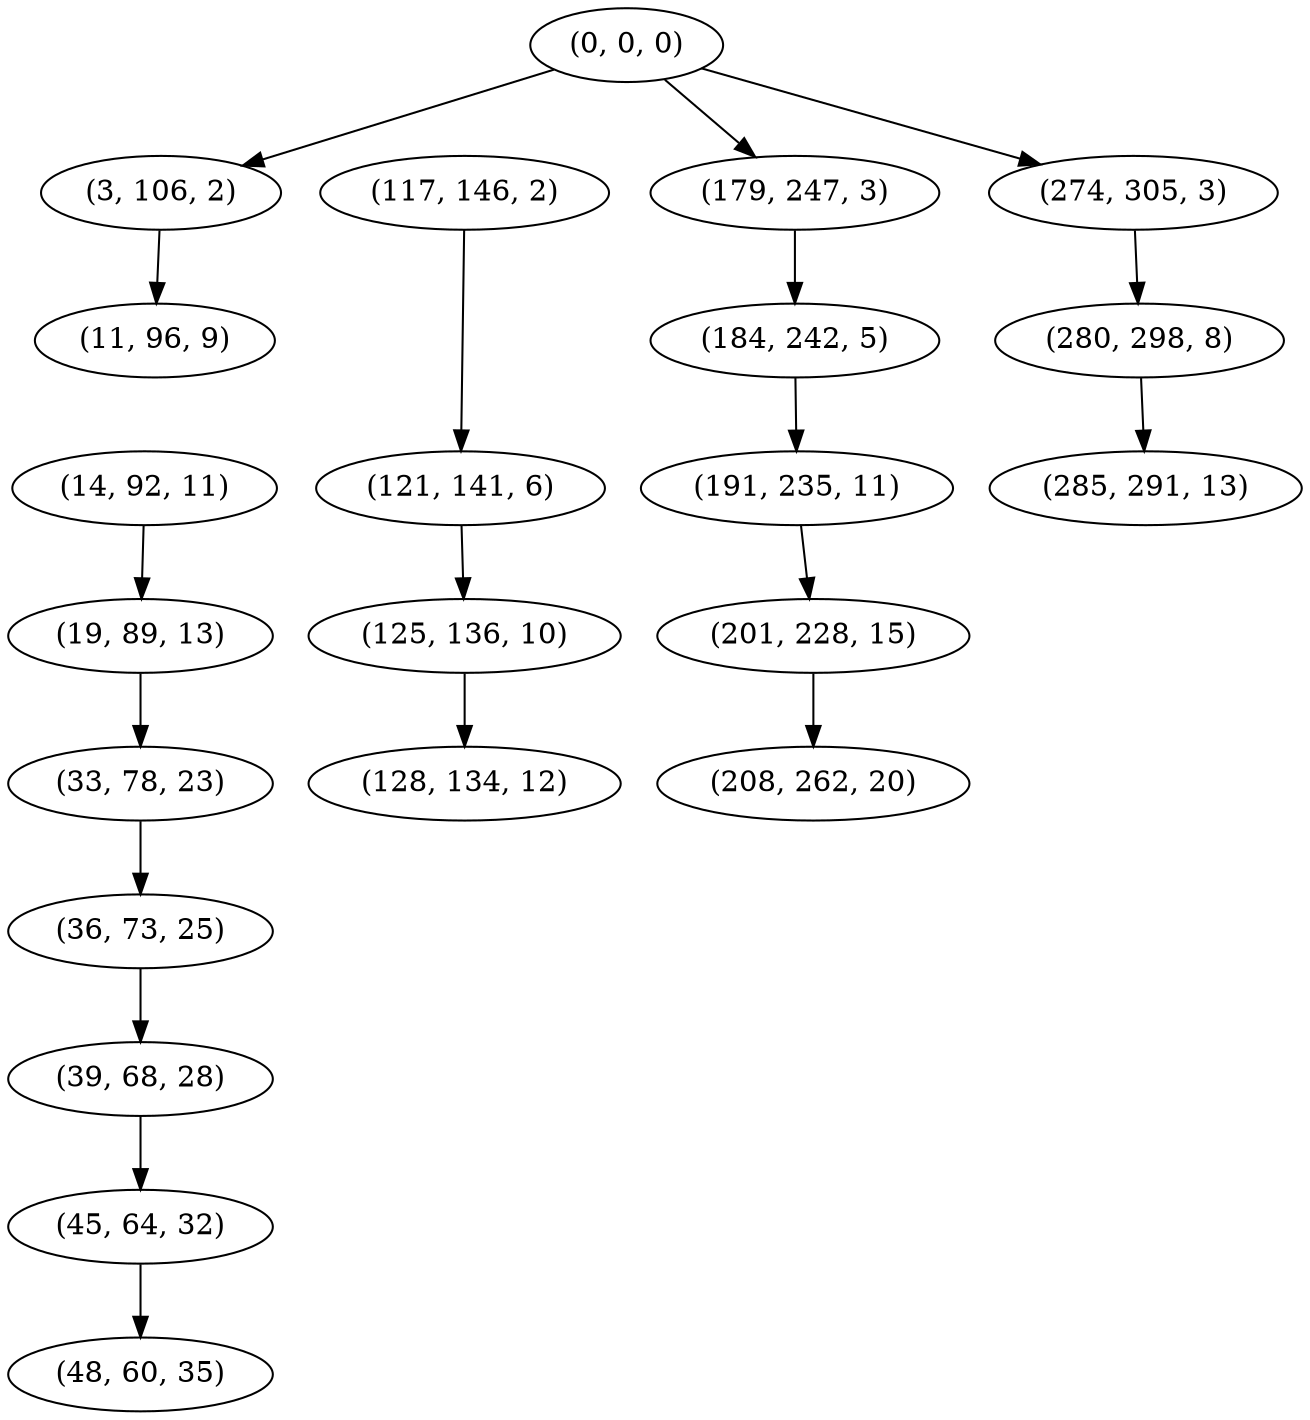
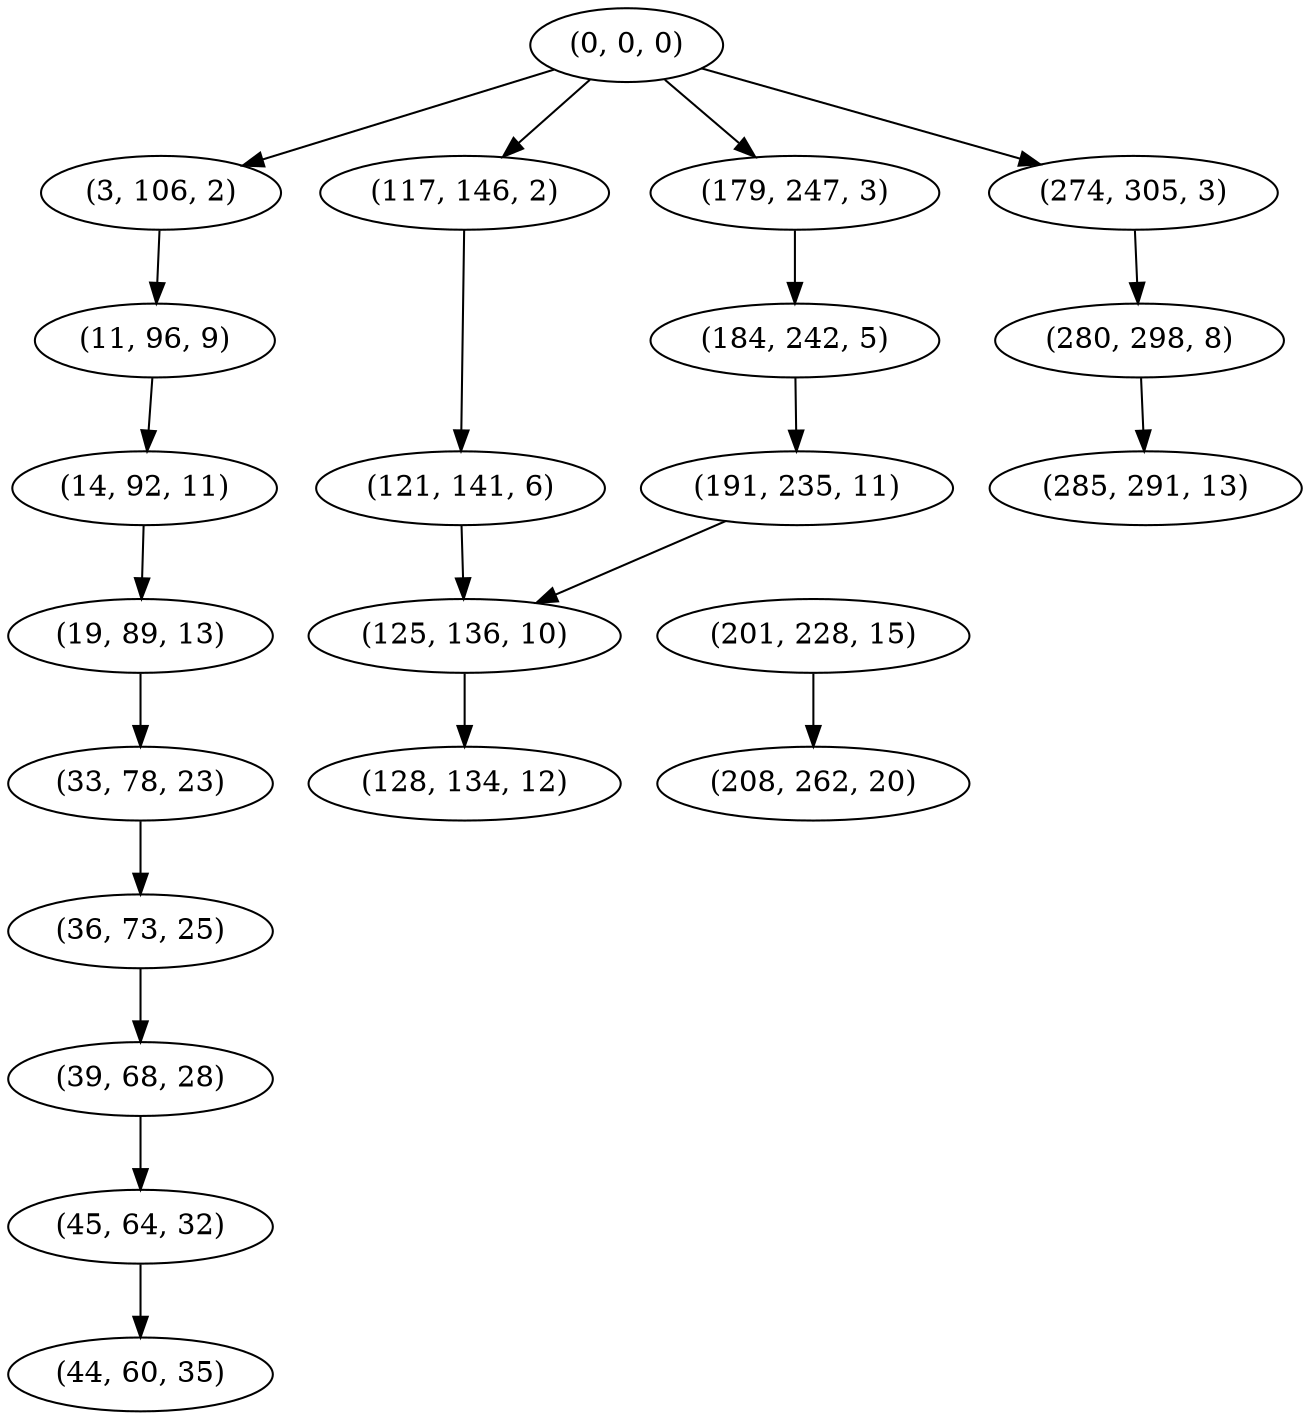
none -> (554, 111)
none -> (150, 404)
(804, 552) -> (641, 558)
(141, 1374) -> (141, 1374)
